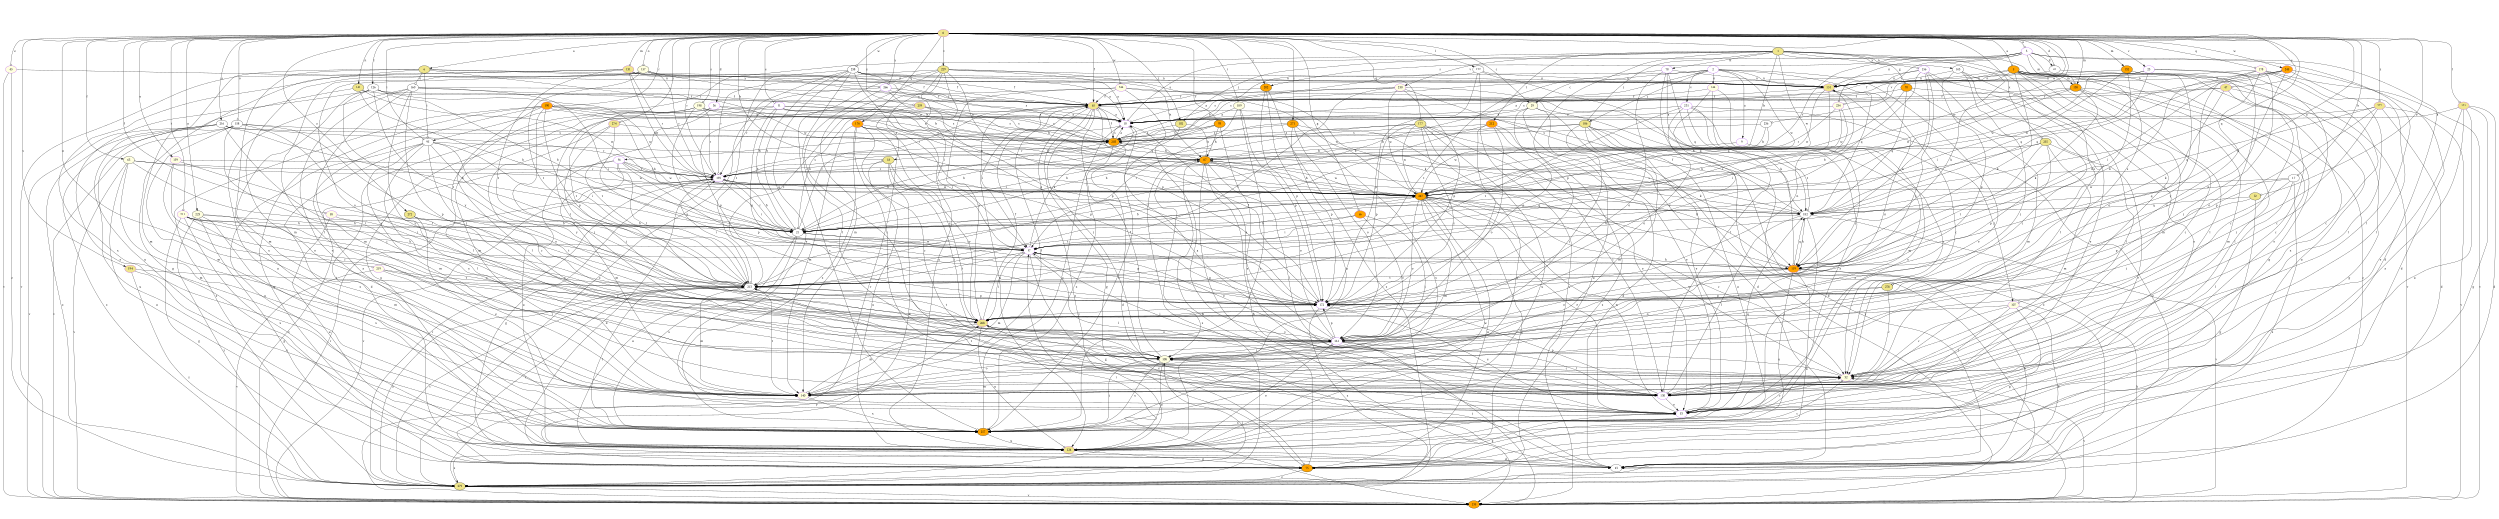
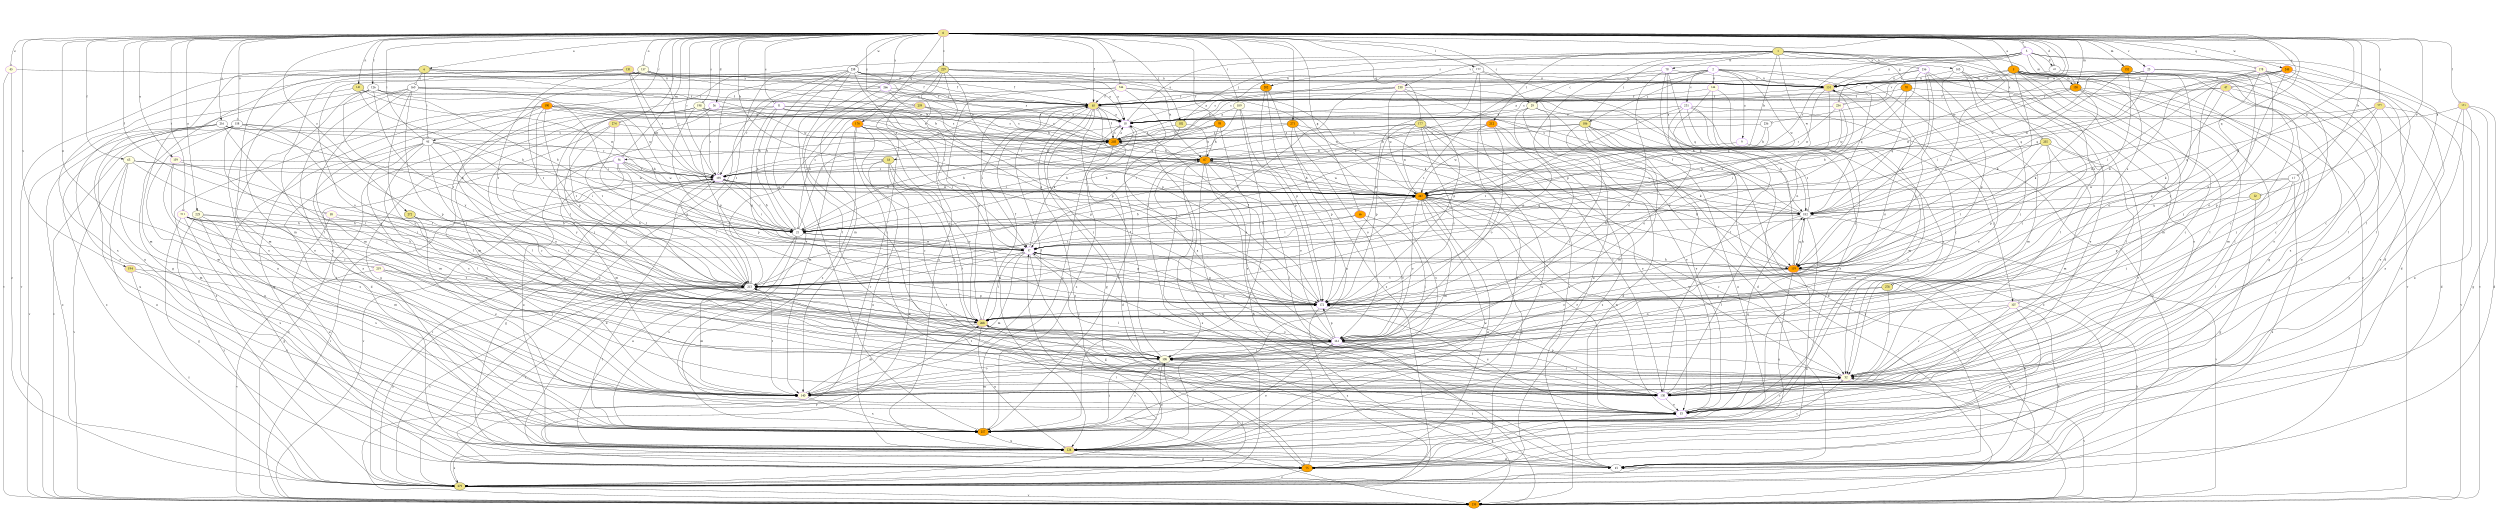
(778, 35) -> (685, 41)
